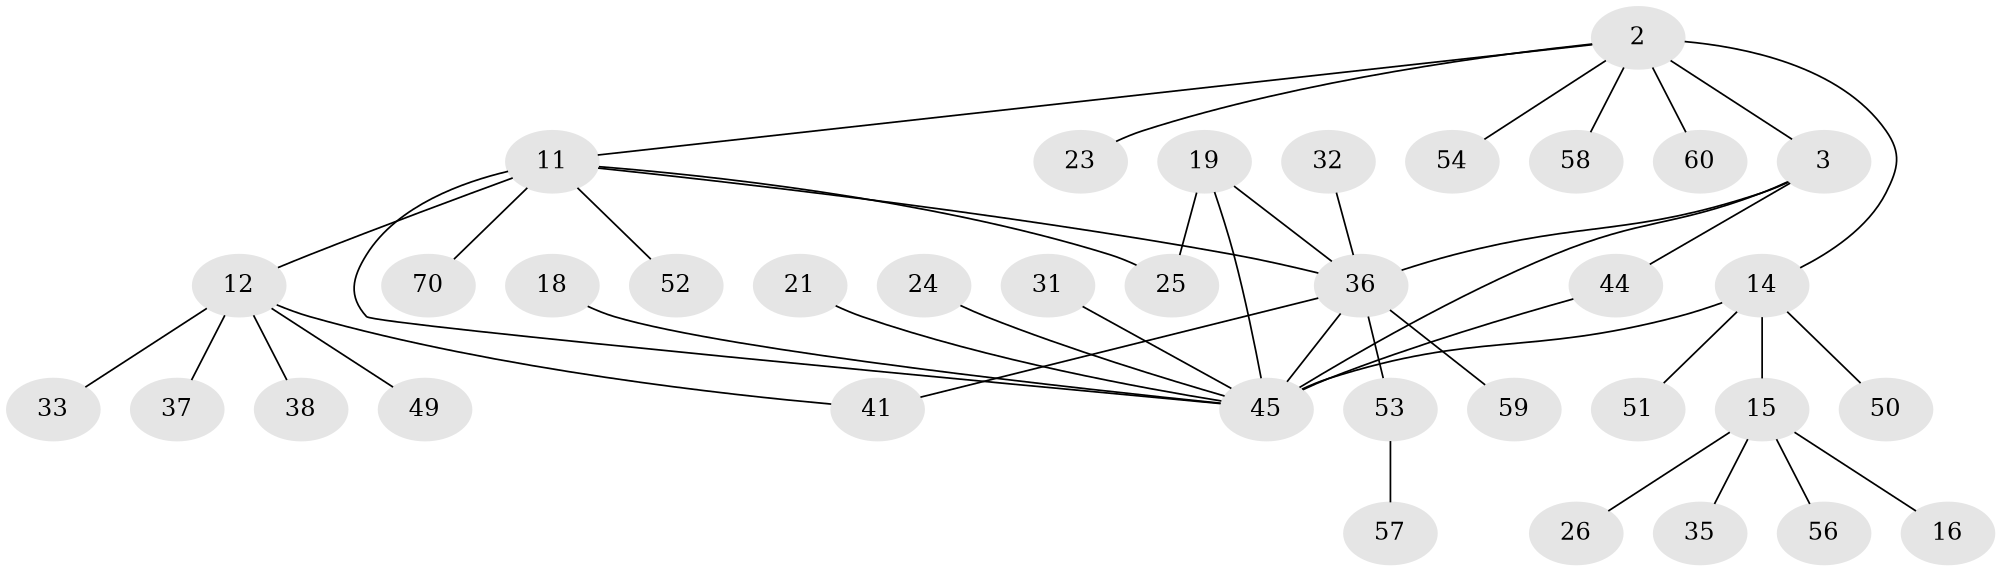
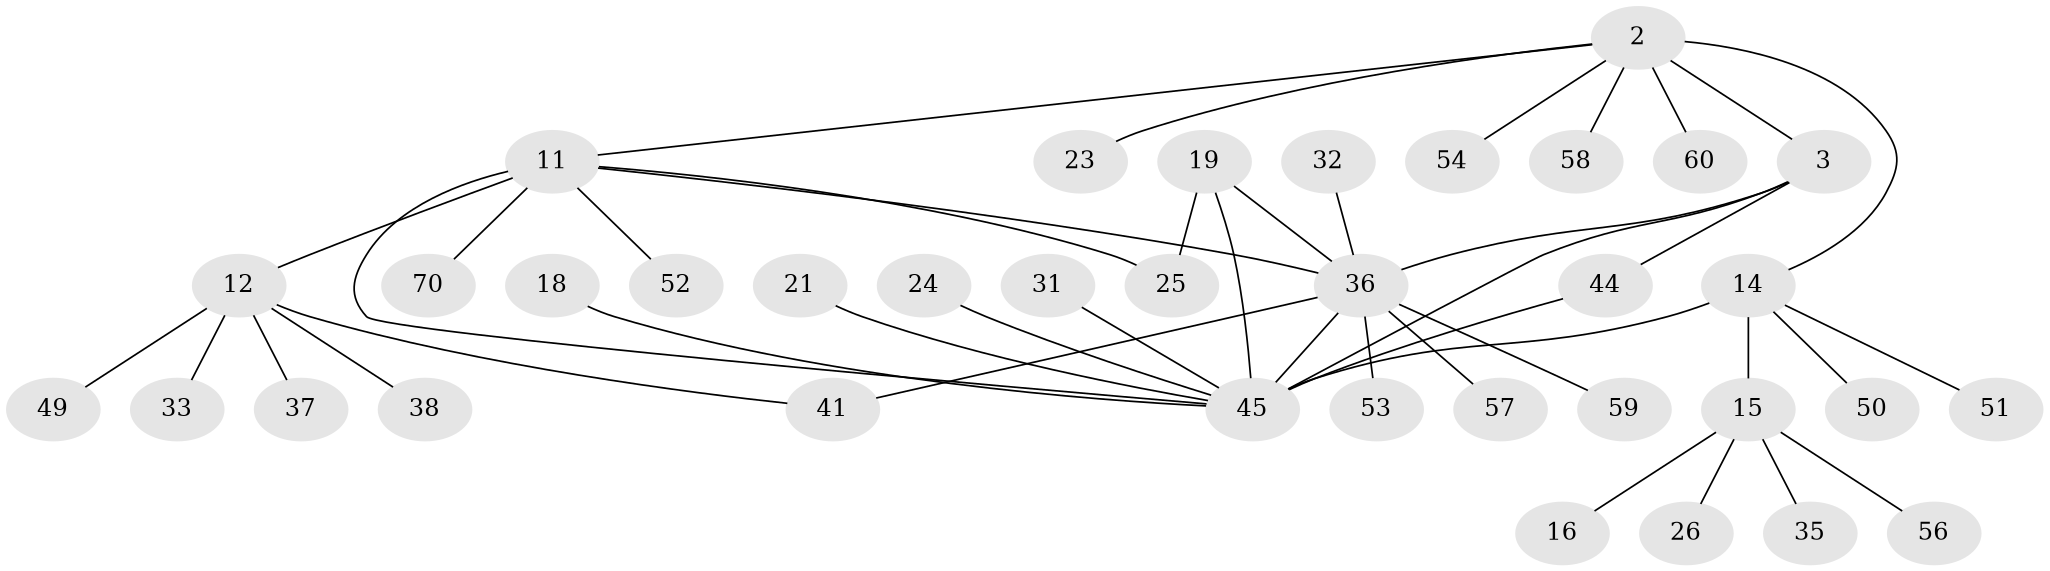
(1390, 472) -> (1446, 360)
